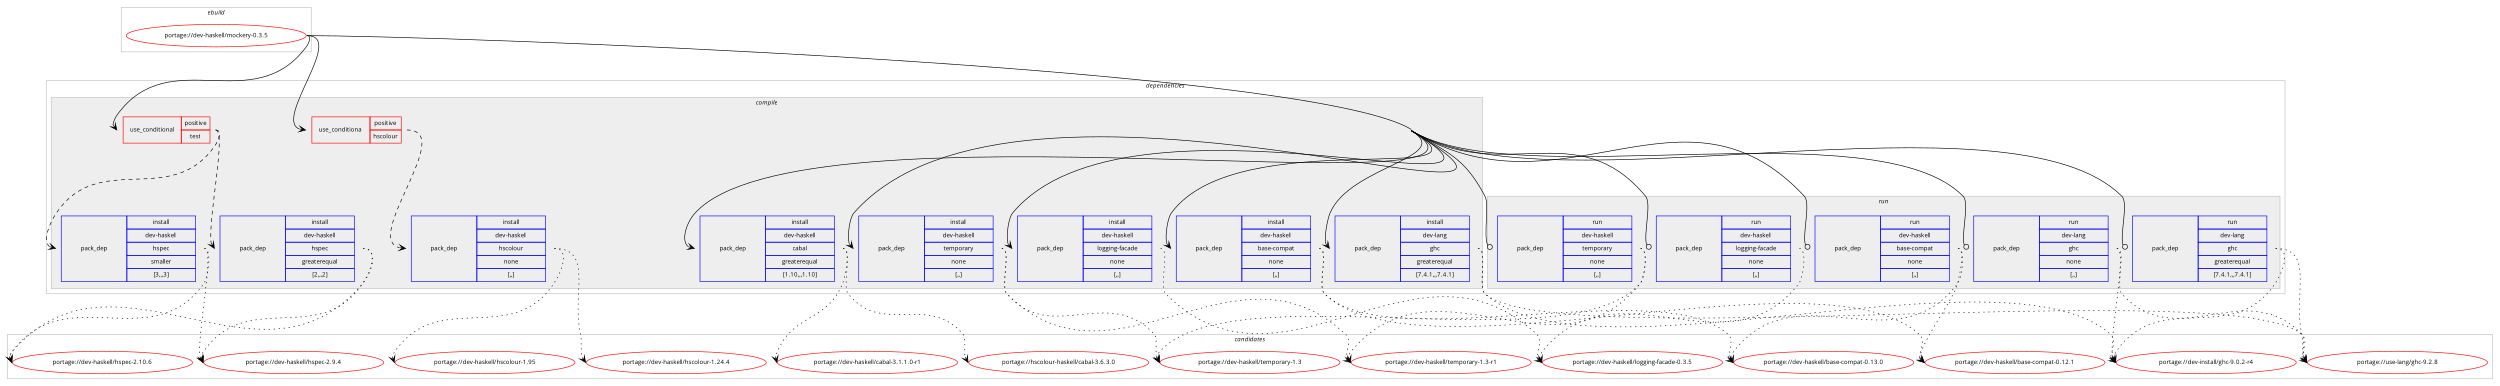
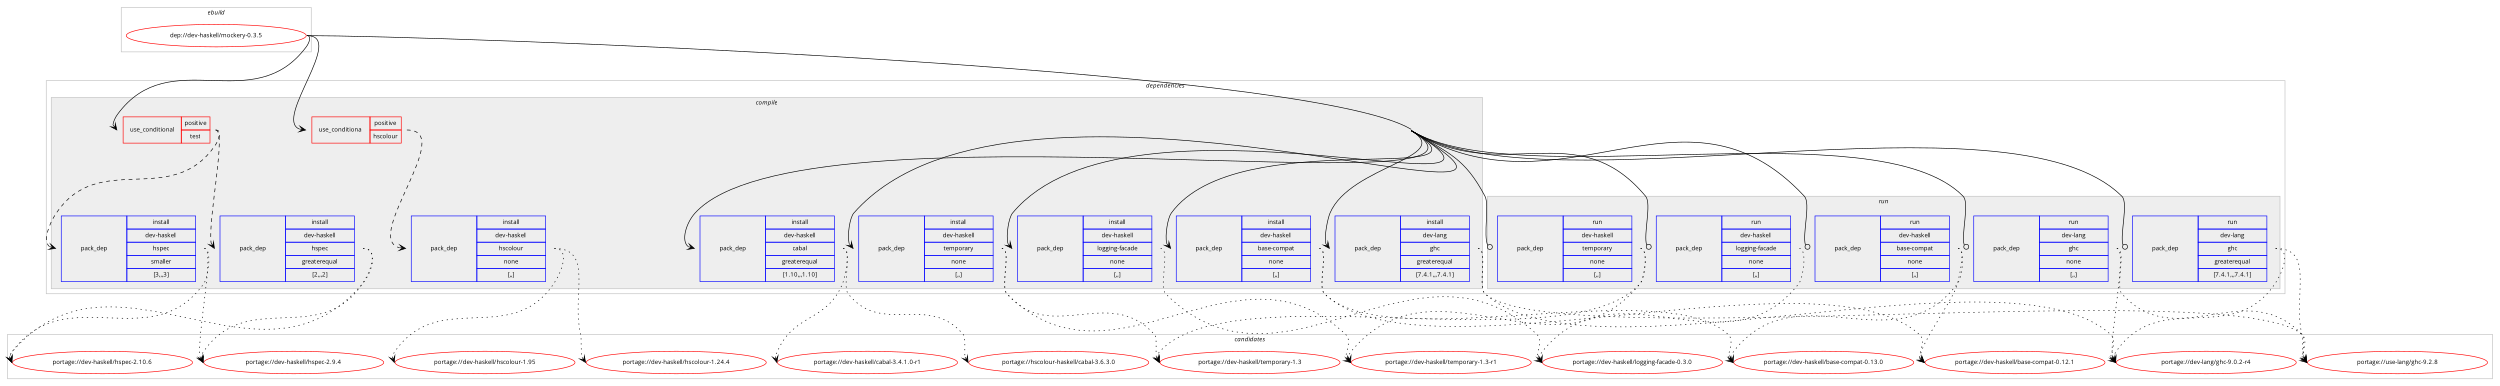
(216, 36) -> (216, 36)
(868, 362) -> (868, 362)
(1632, 362) -> (1632, 362)
(2206, 362) -> (2206, 362)
